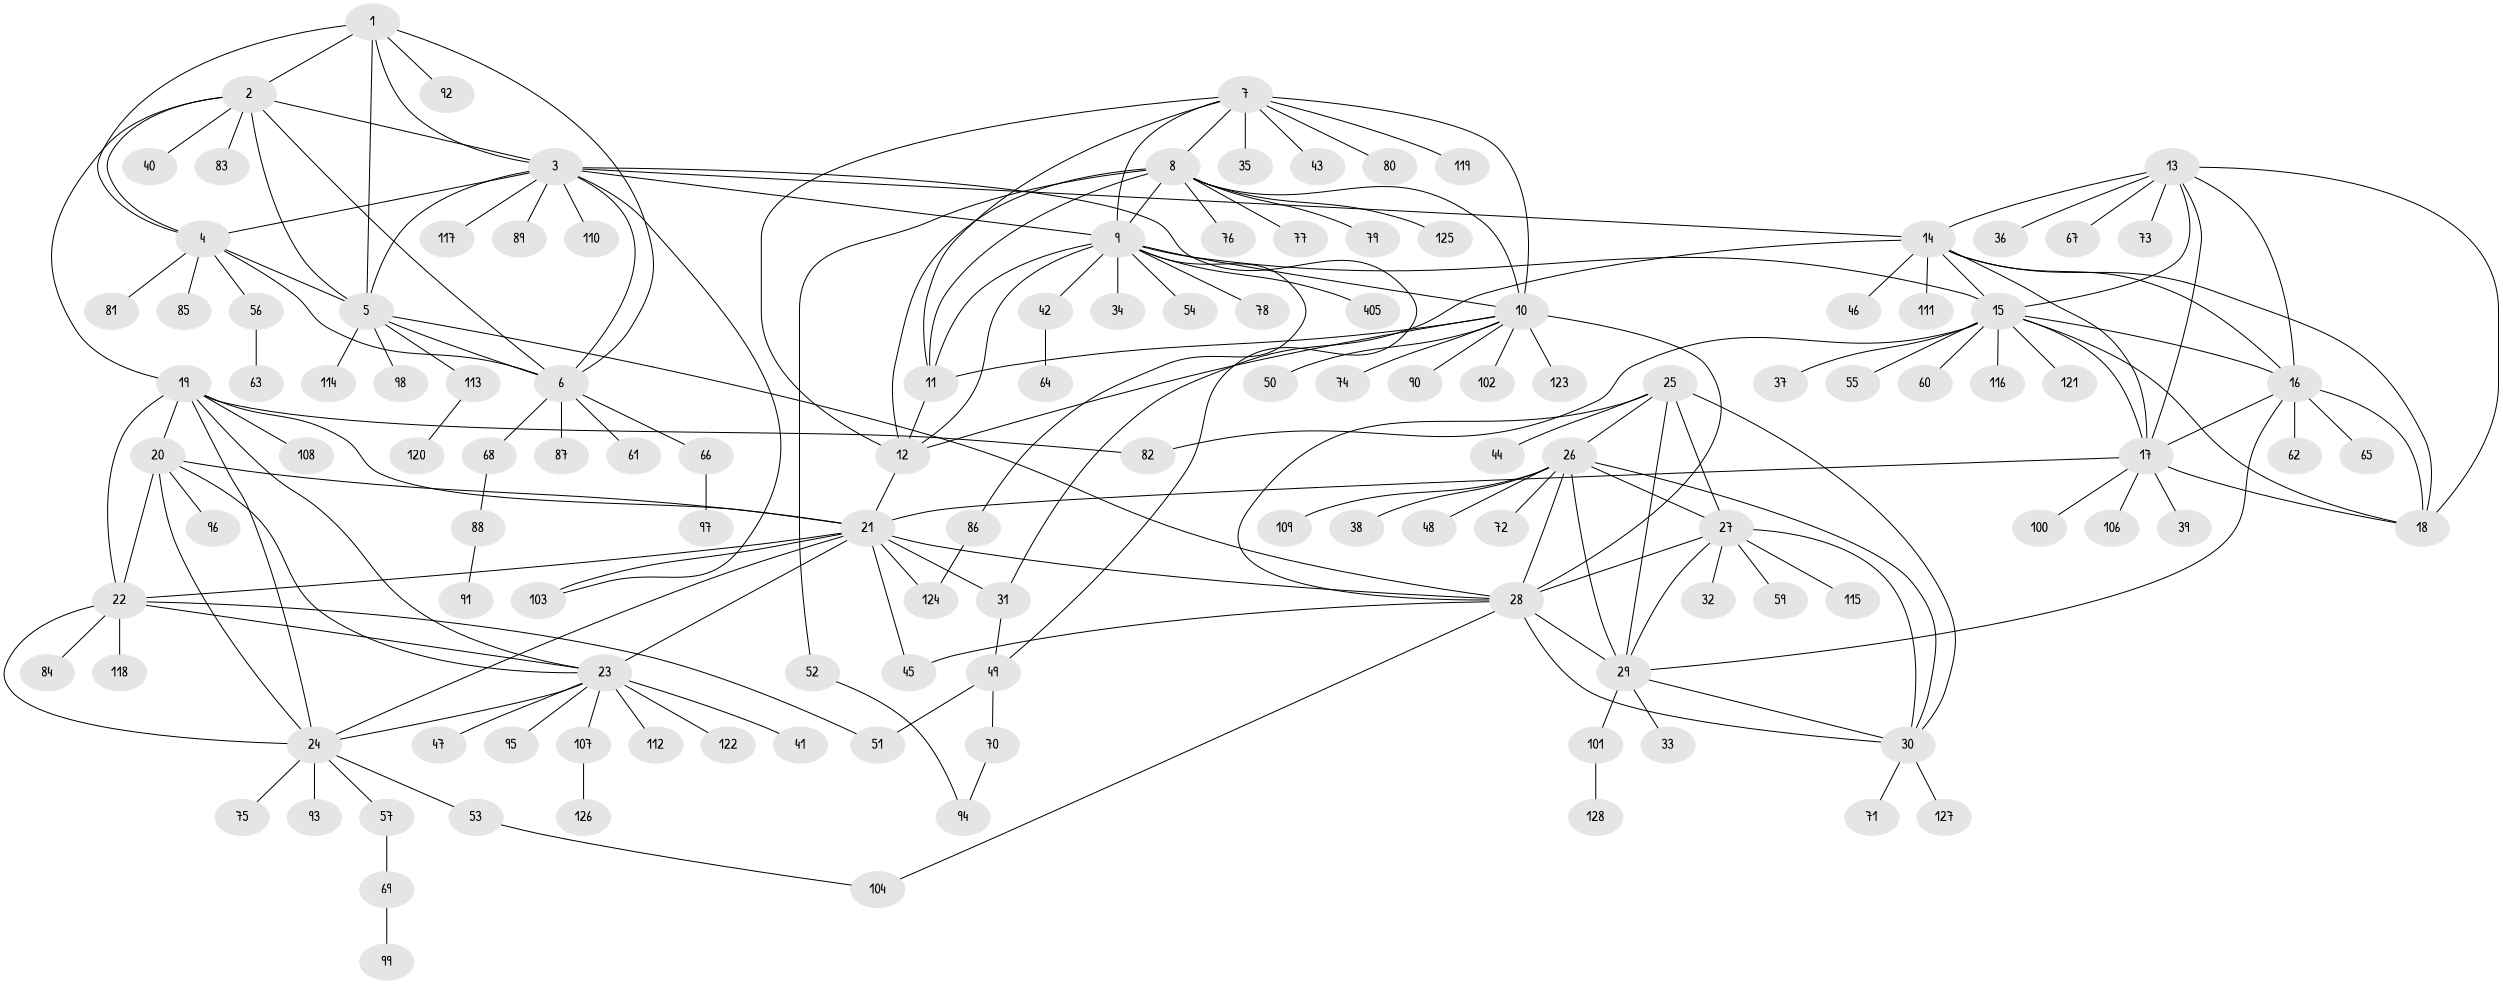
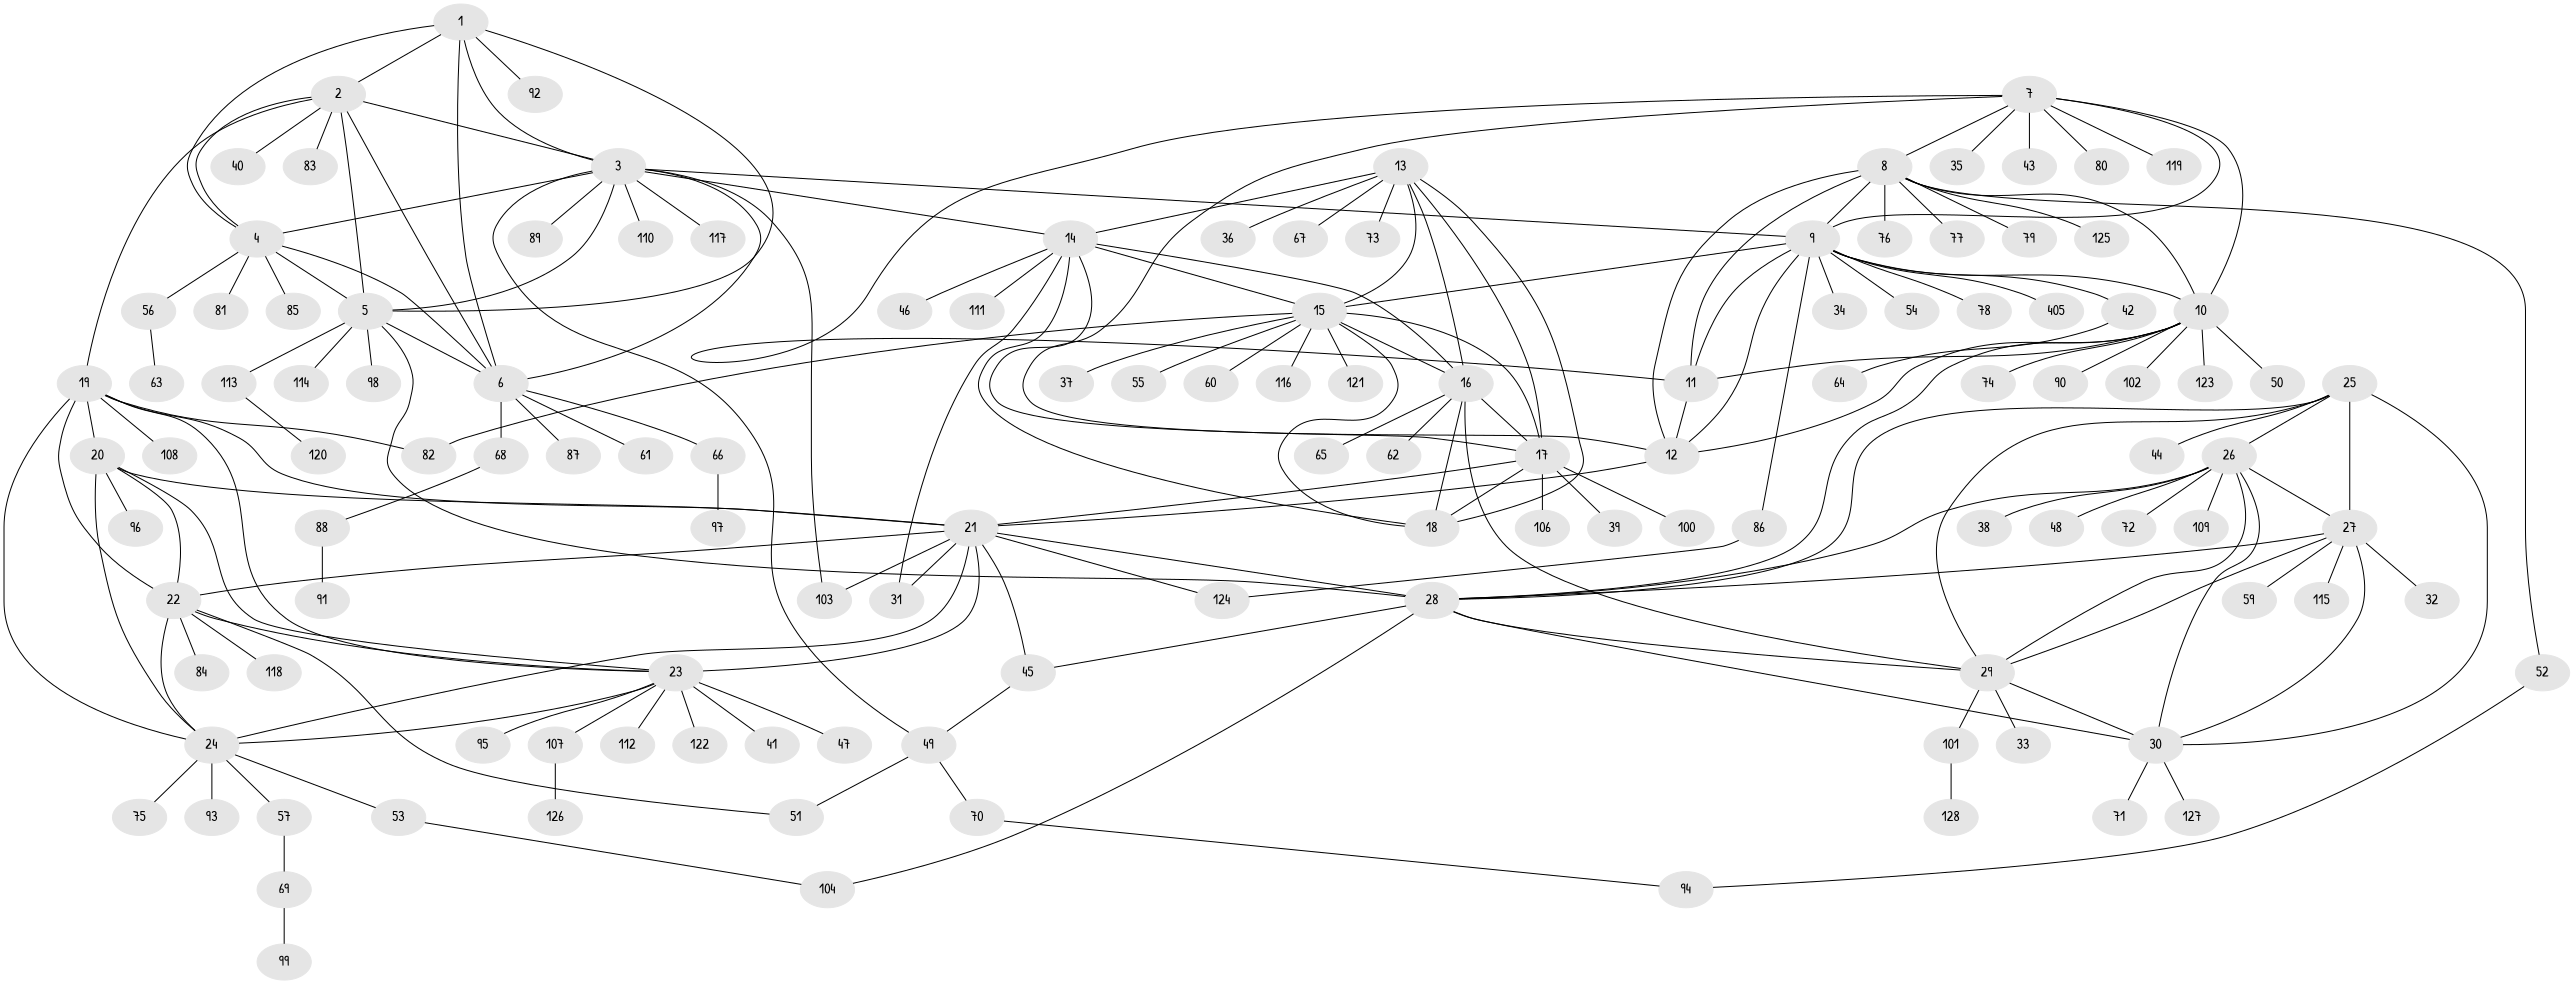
(998, 636) -> (978, 709)
